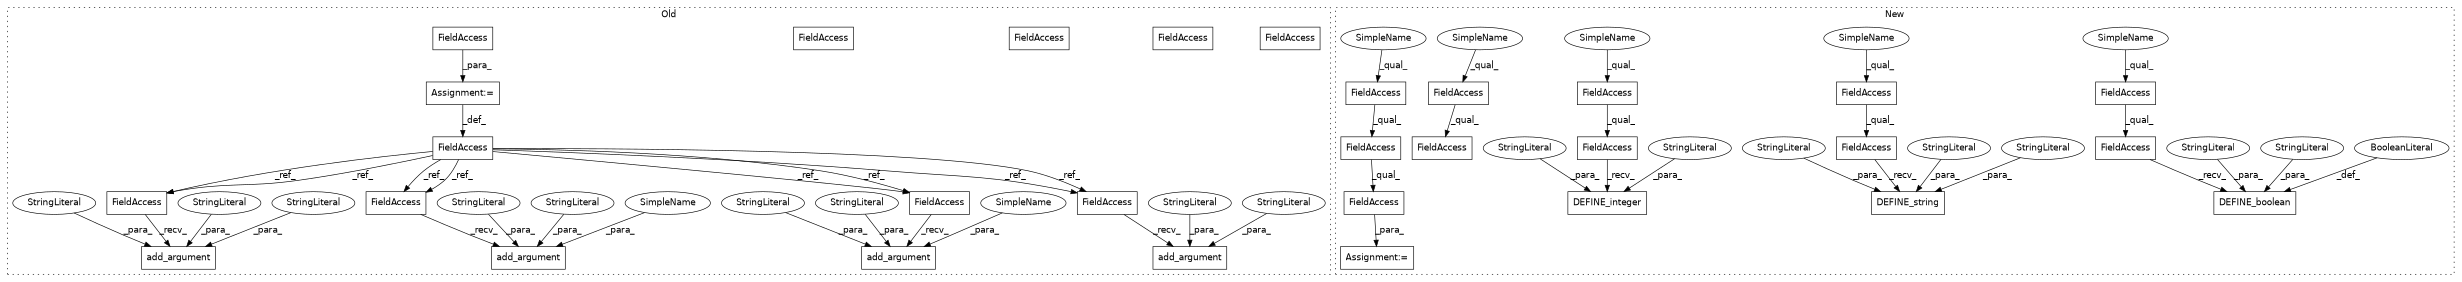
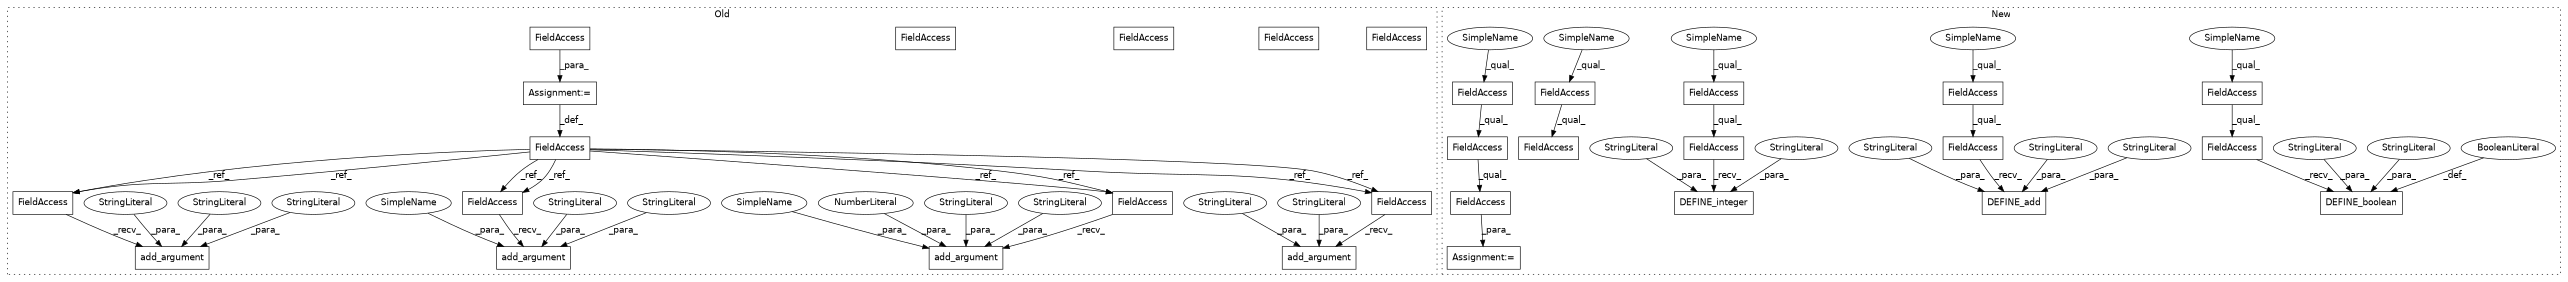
none -> (866, 203)
(1908, 203) -> (2014, 203)
